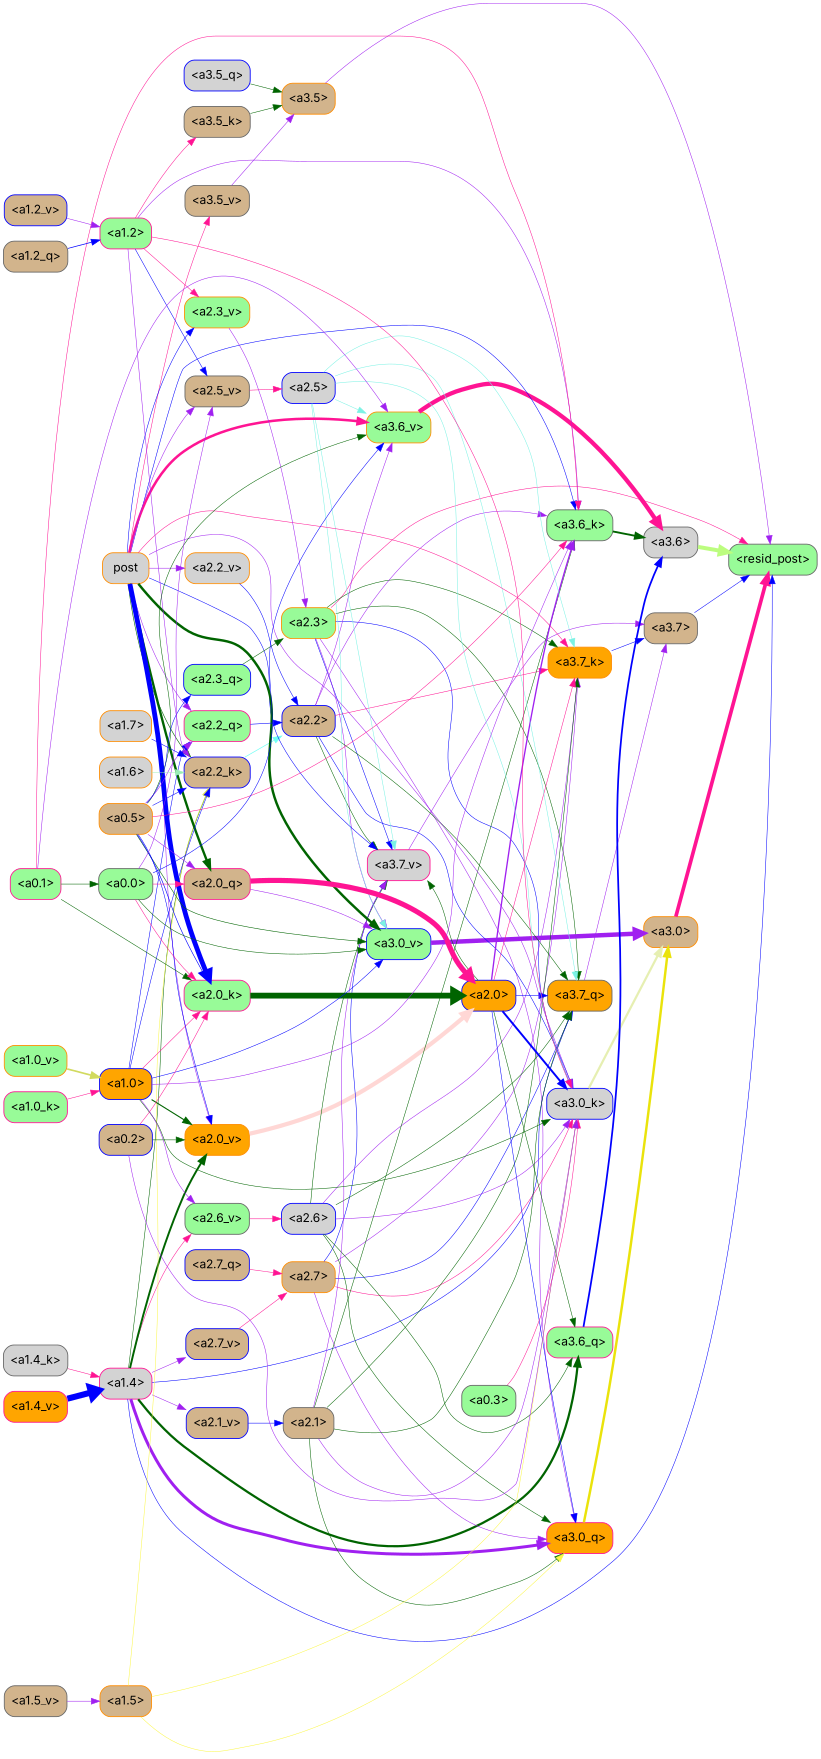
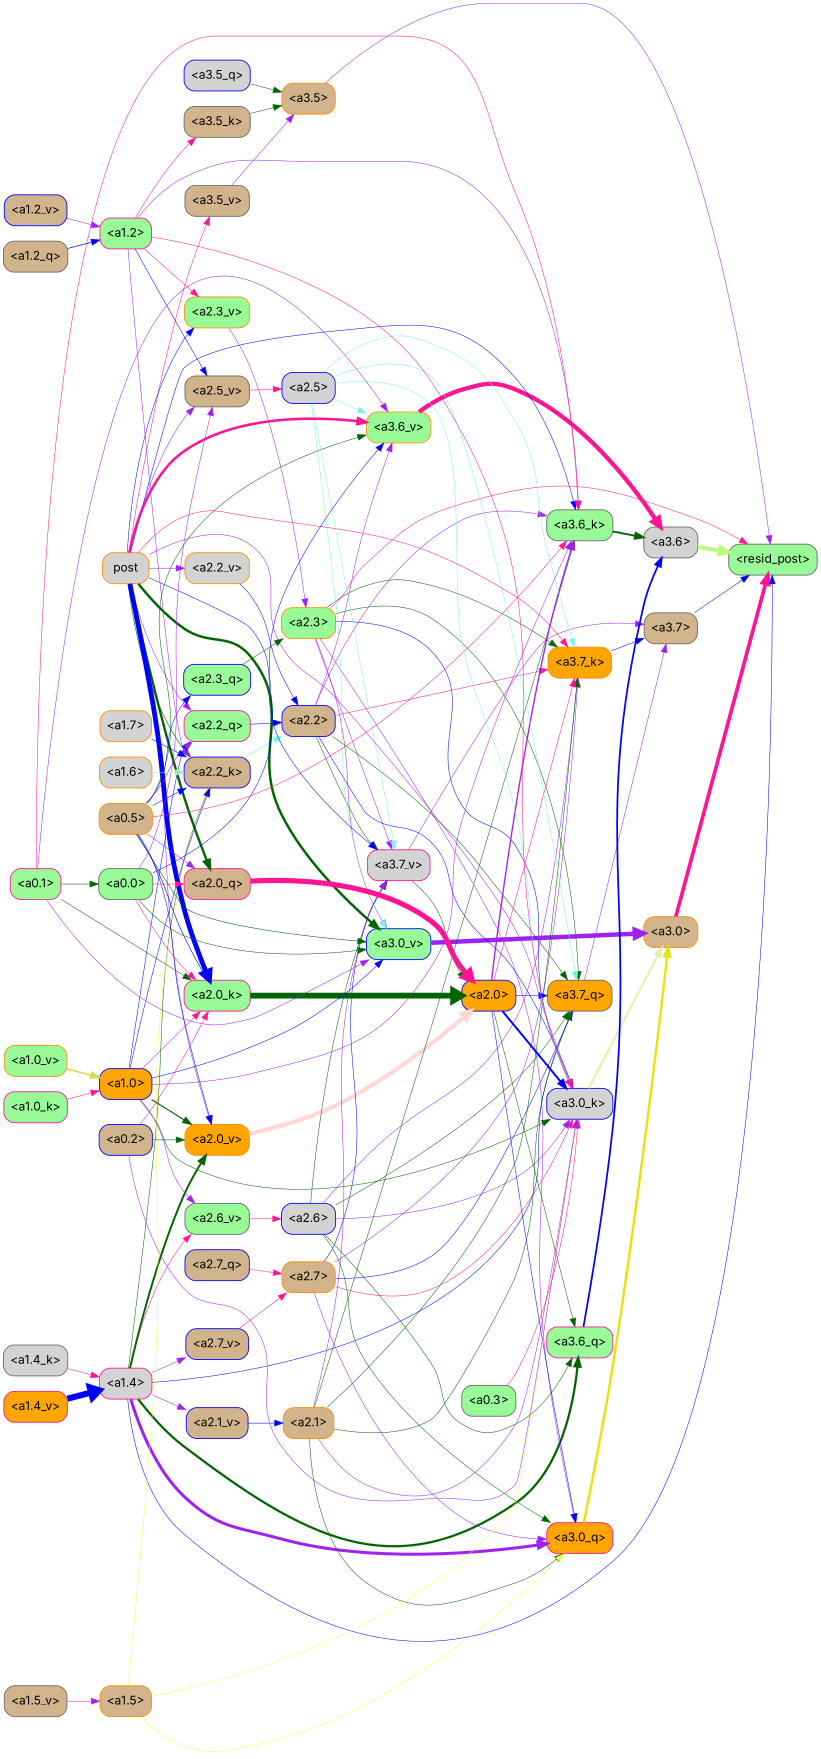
(350, 735) -> (350, 735)
(309, 903) -> (170, 1013)
(445, 916) -> (443, 923)
(309, 1423) -> (309, 1423)
